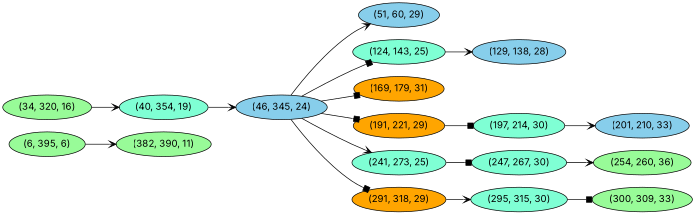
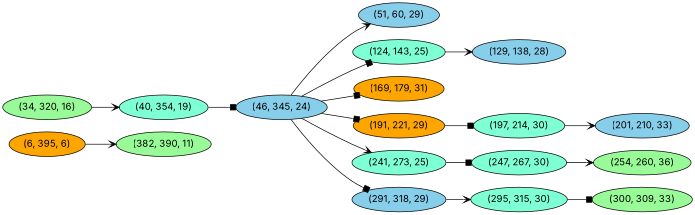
(219, 107) -> (219, 107)
(47, 144) -> (47, 144)
(399, 200) -> (399, 200)
